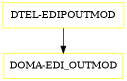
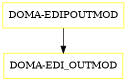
(63, 15) -> (63, 15)
